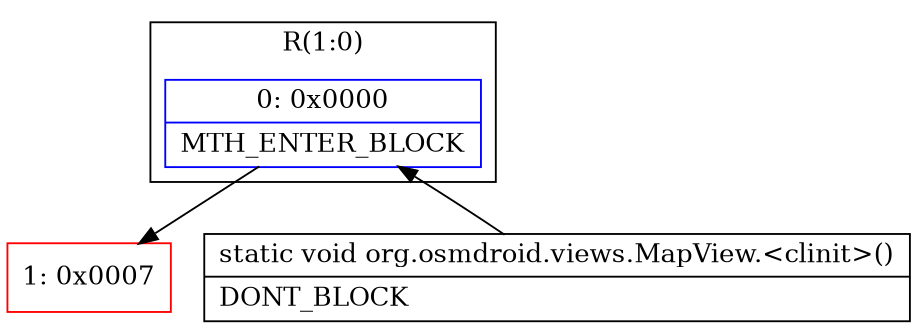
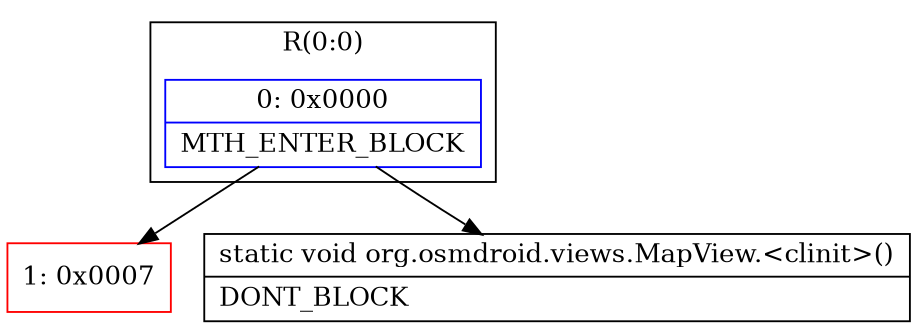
(323, 44) -> (323, 44)
(460, 205) -> (420, 196)
